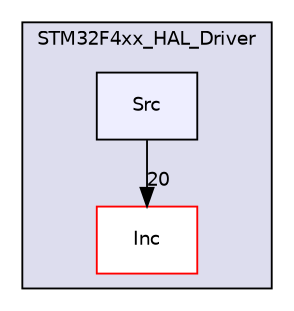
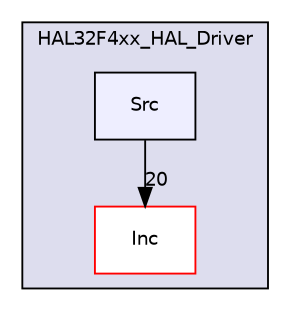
(147, 40) -> (145, 40)
